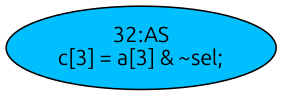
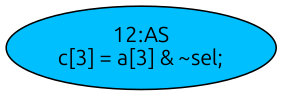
(141, 48) -> (141, 48)
